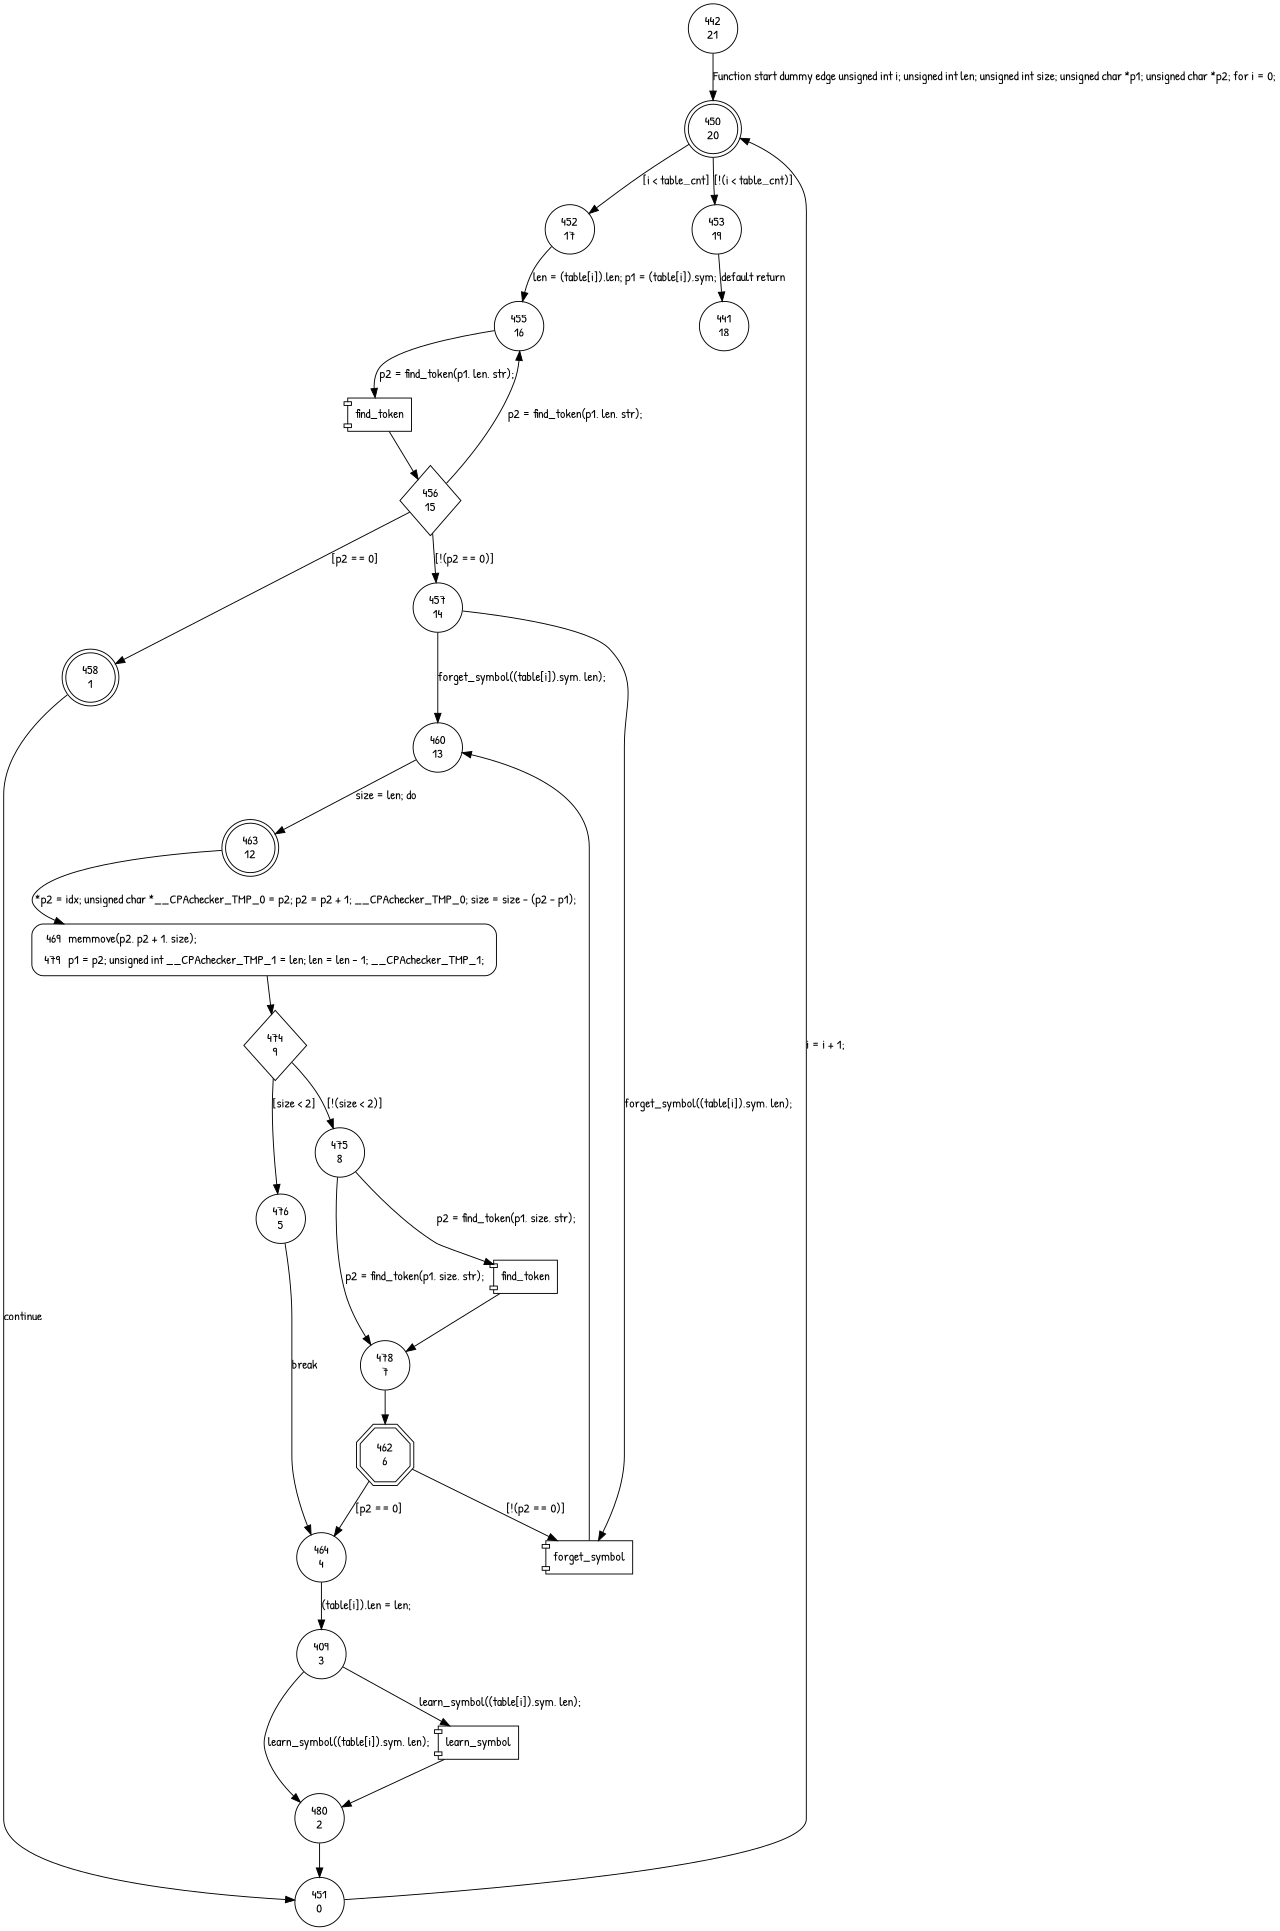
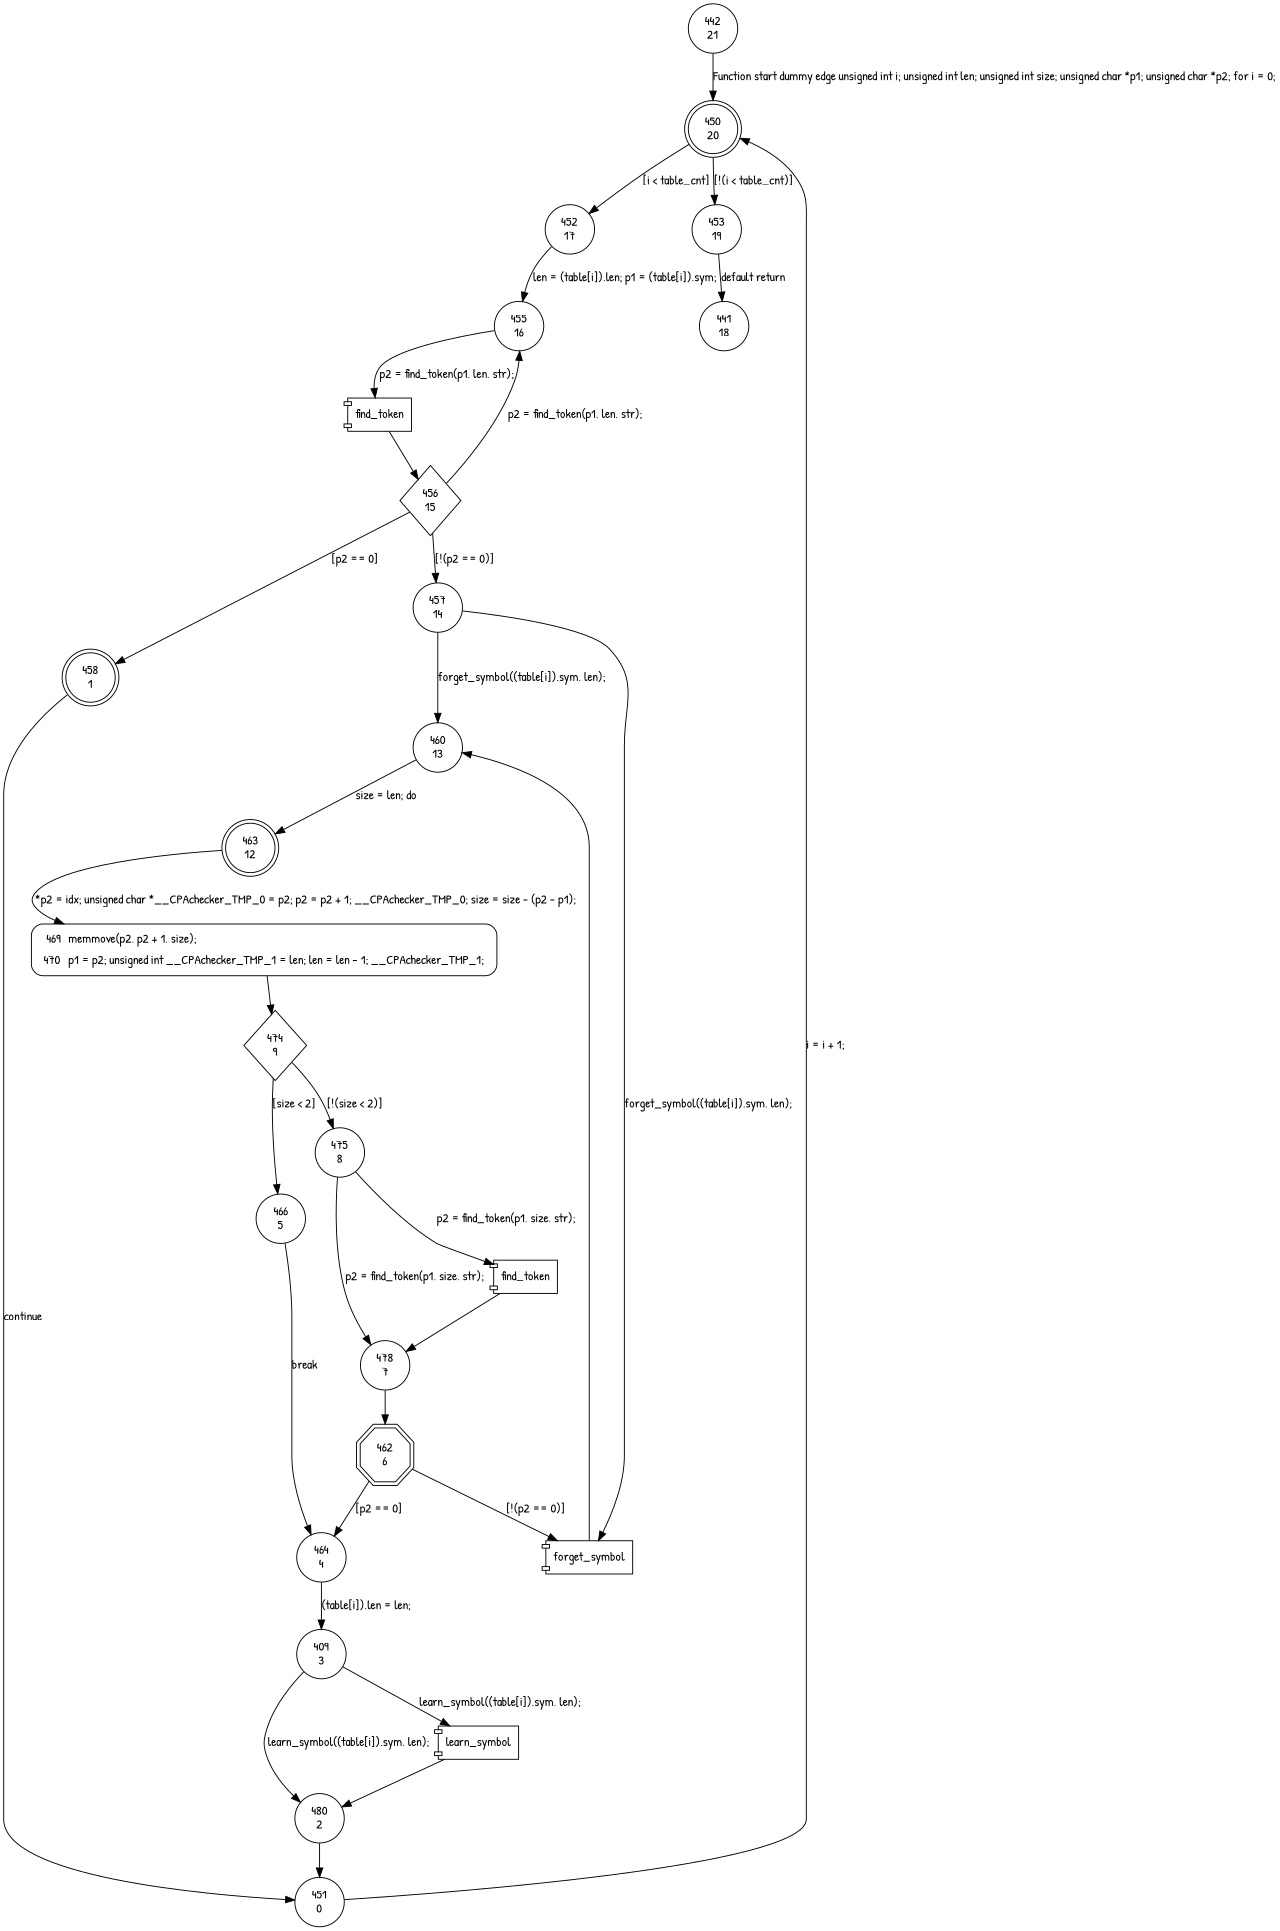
(53, 960) -> (52, 960)
(281, 1219) -> (281, 1219)
